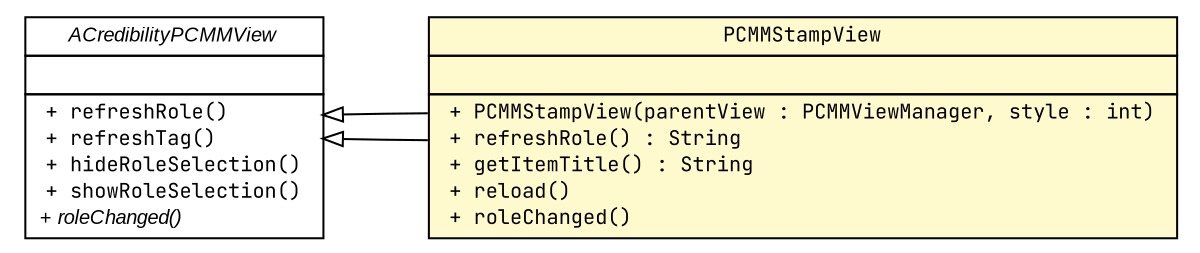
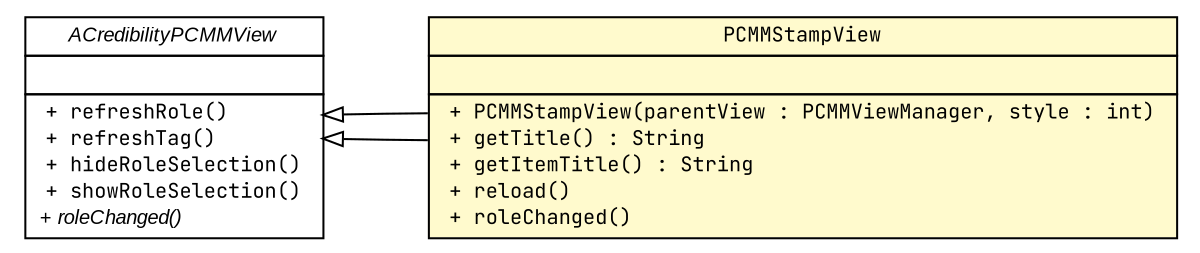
(596, 139) -> (578, 139)
